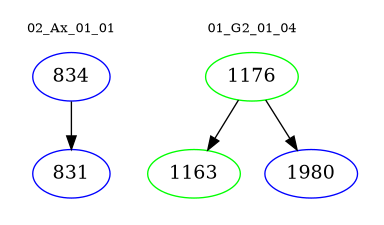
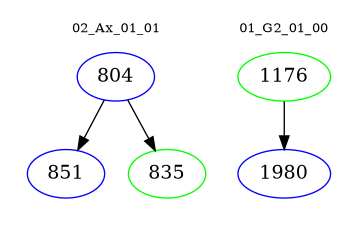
(253, 29) -> (284, 29)
(71, 77) -> (116, 77)
(71, 174) -> (66, 174)
none -> (167, 174)
(194, 174) -> none
